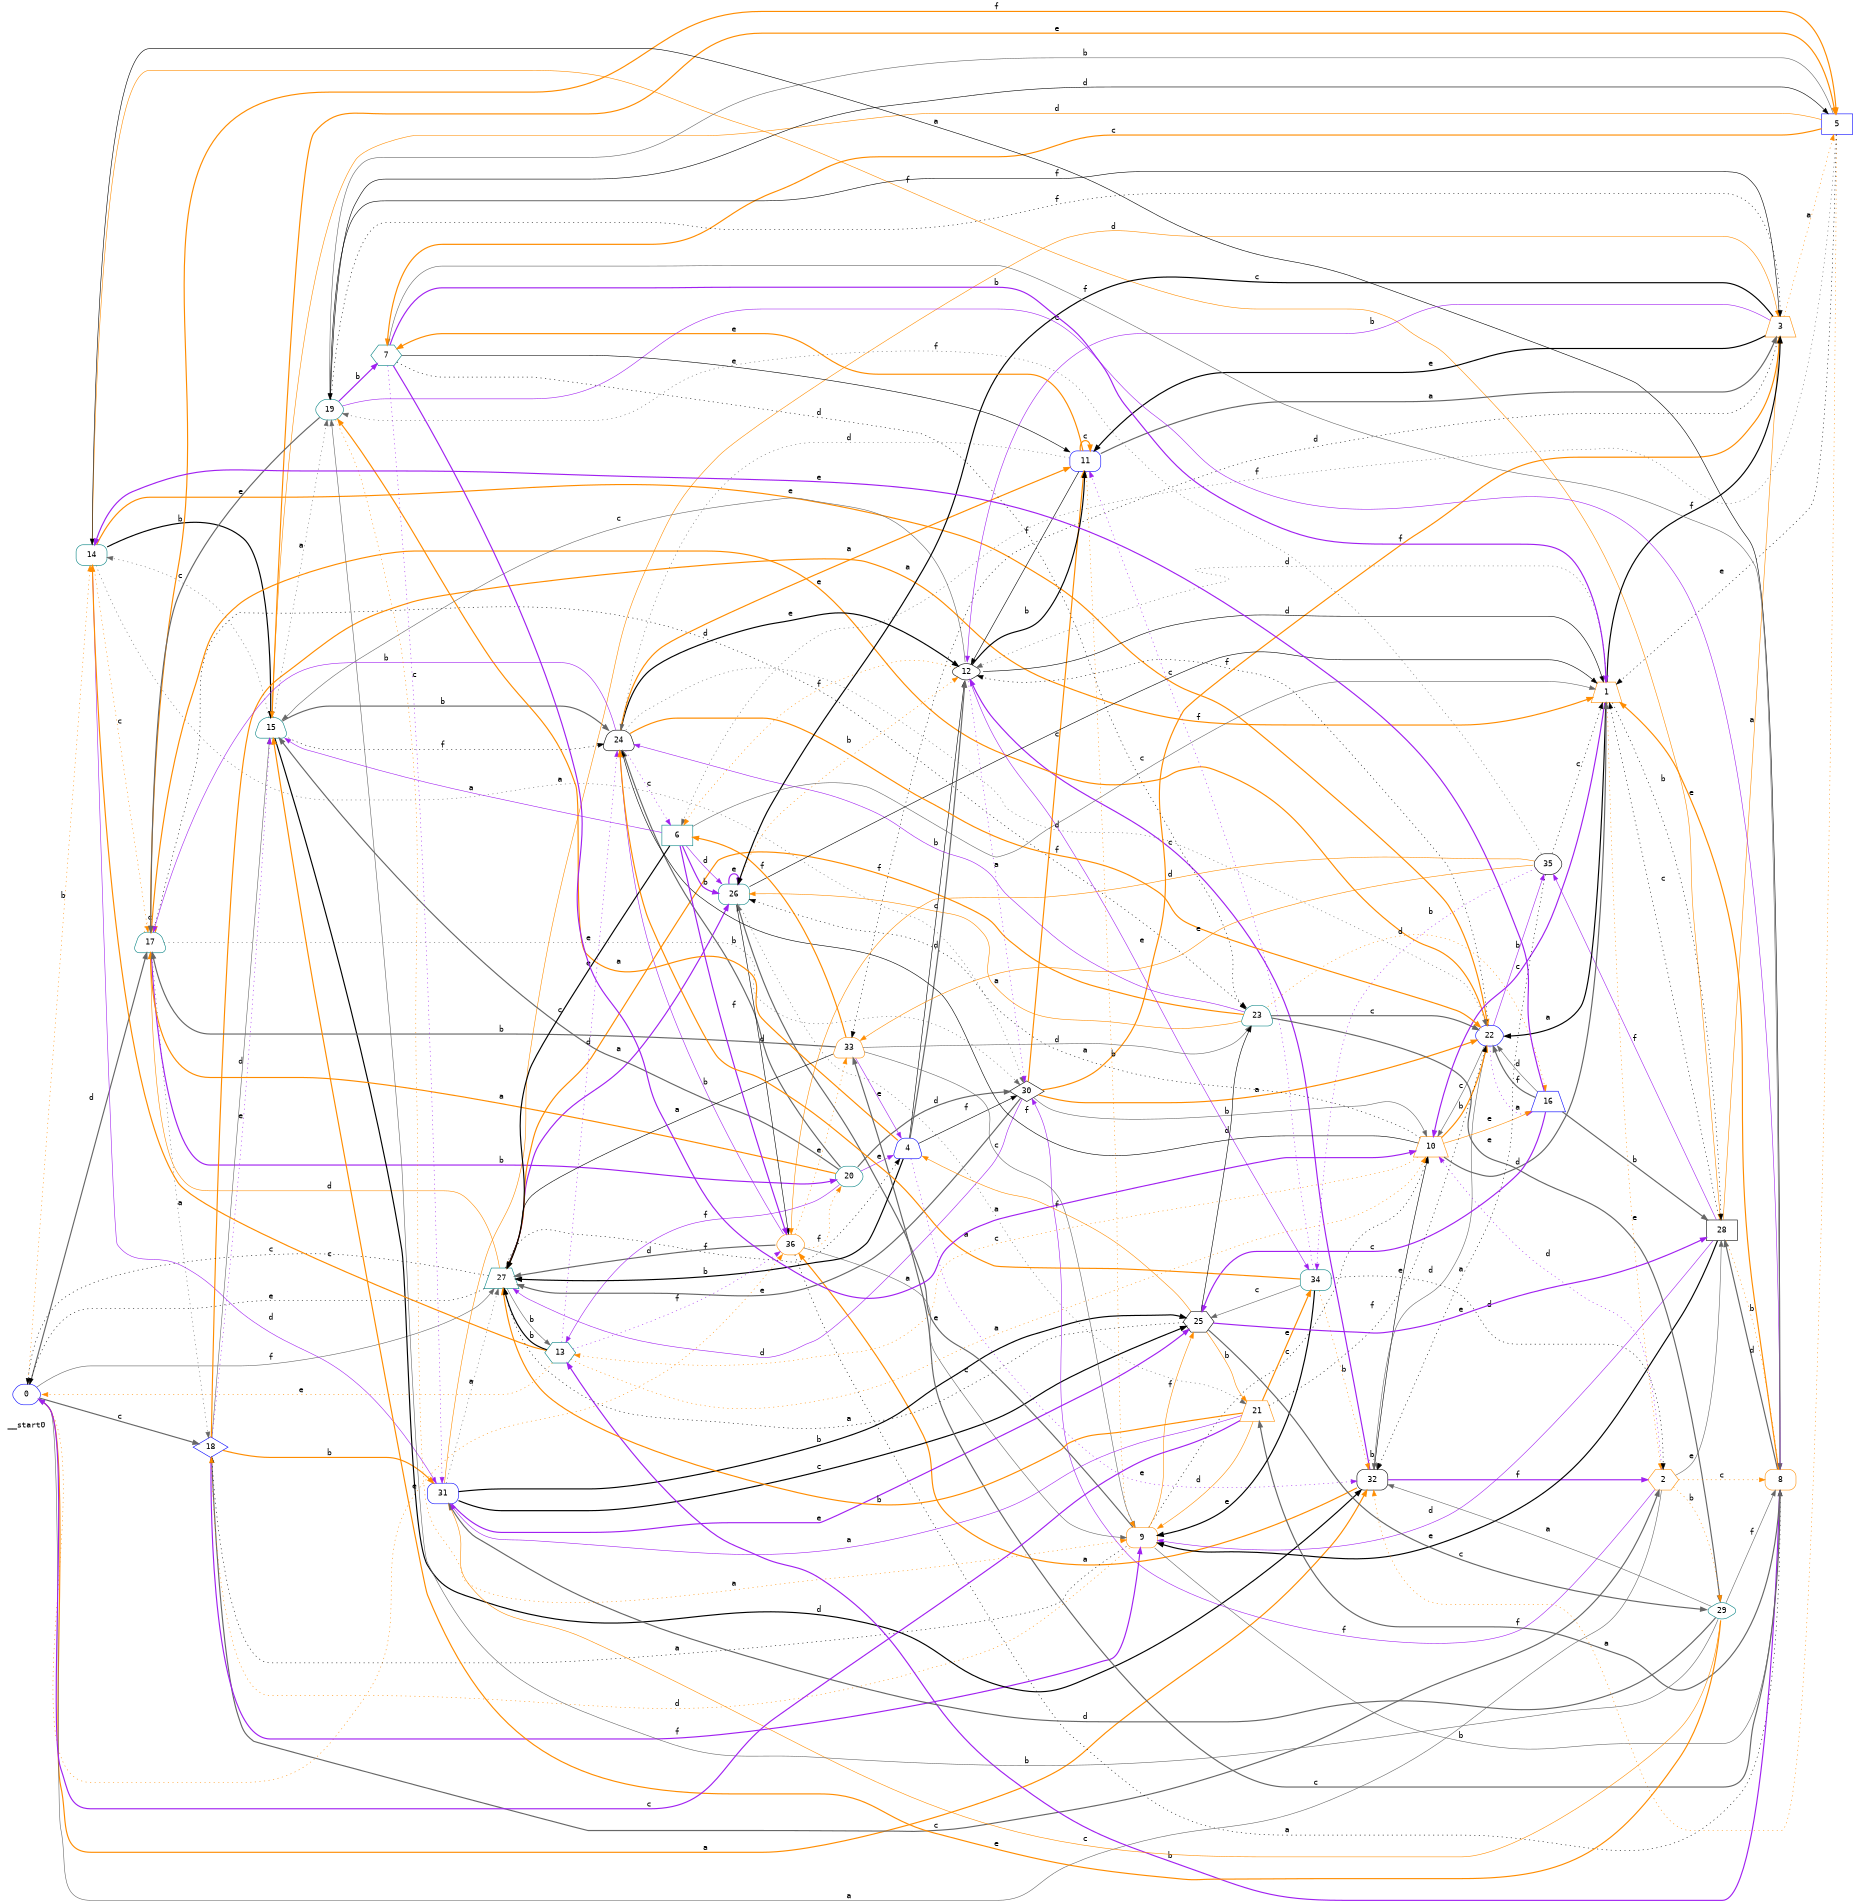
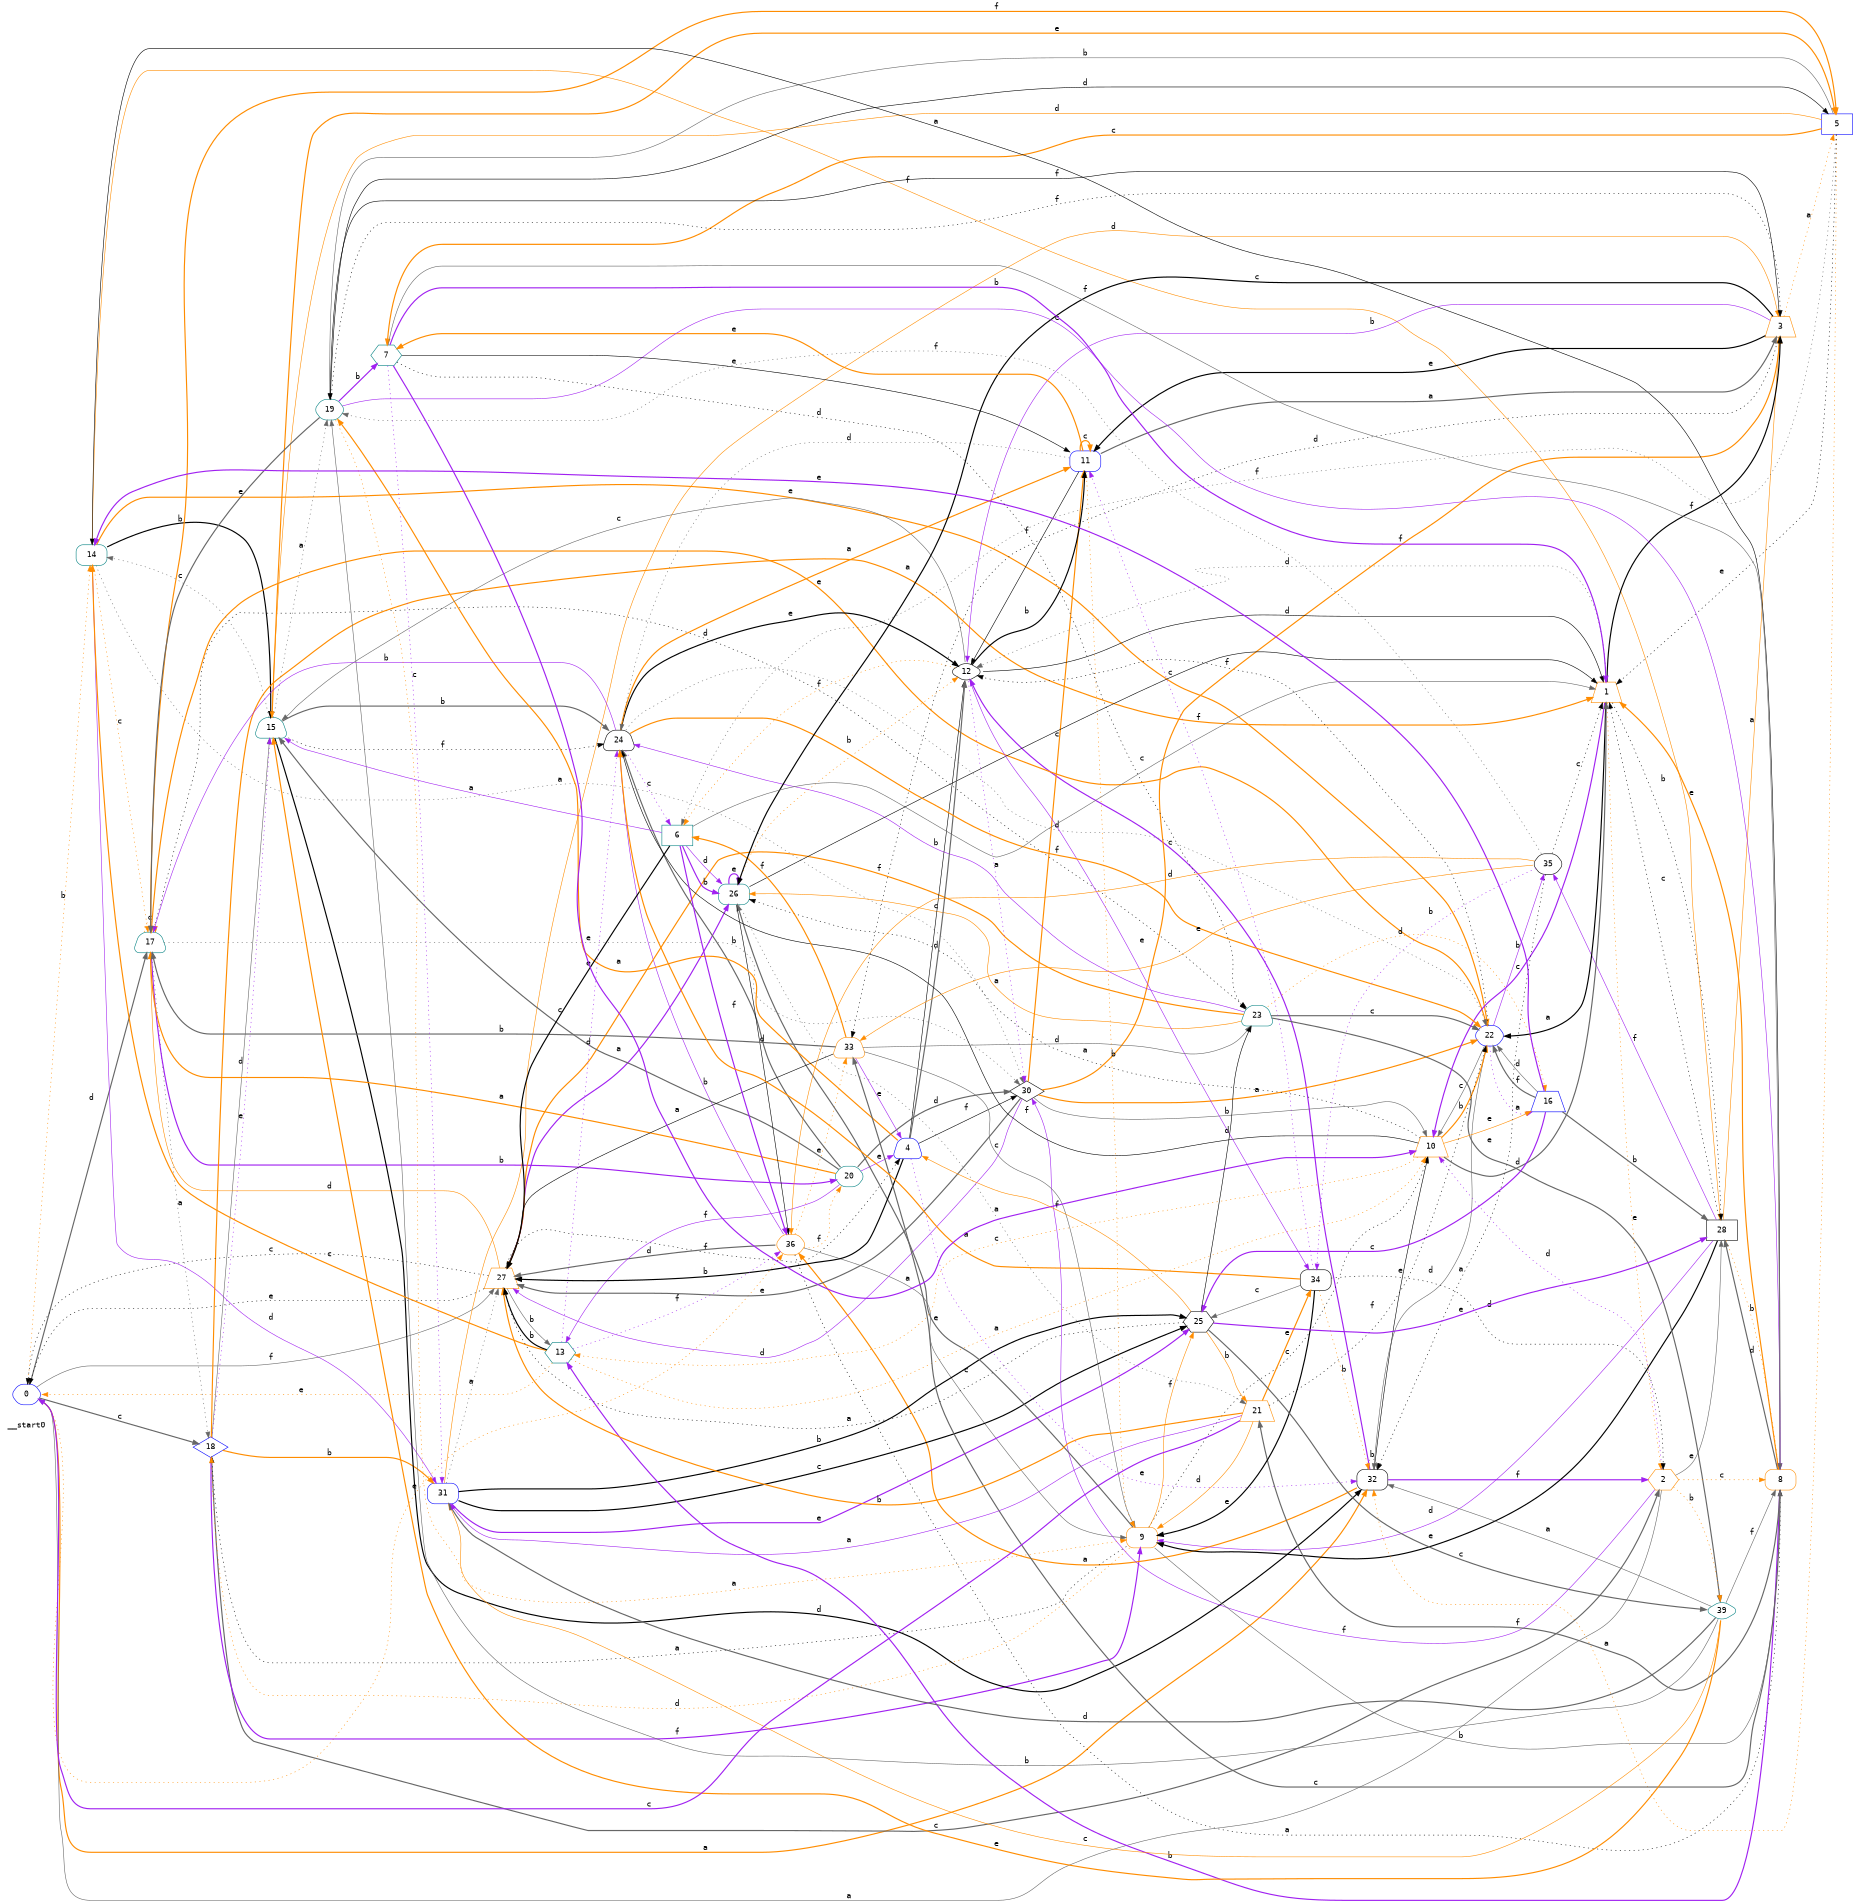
(502, 1278) -> (502, 1278)
(1316, 1280) -> (1316, 1280)
(1722, 1611) -> (1722, 1611)
